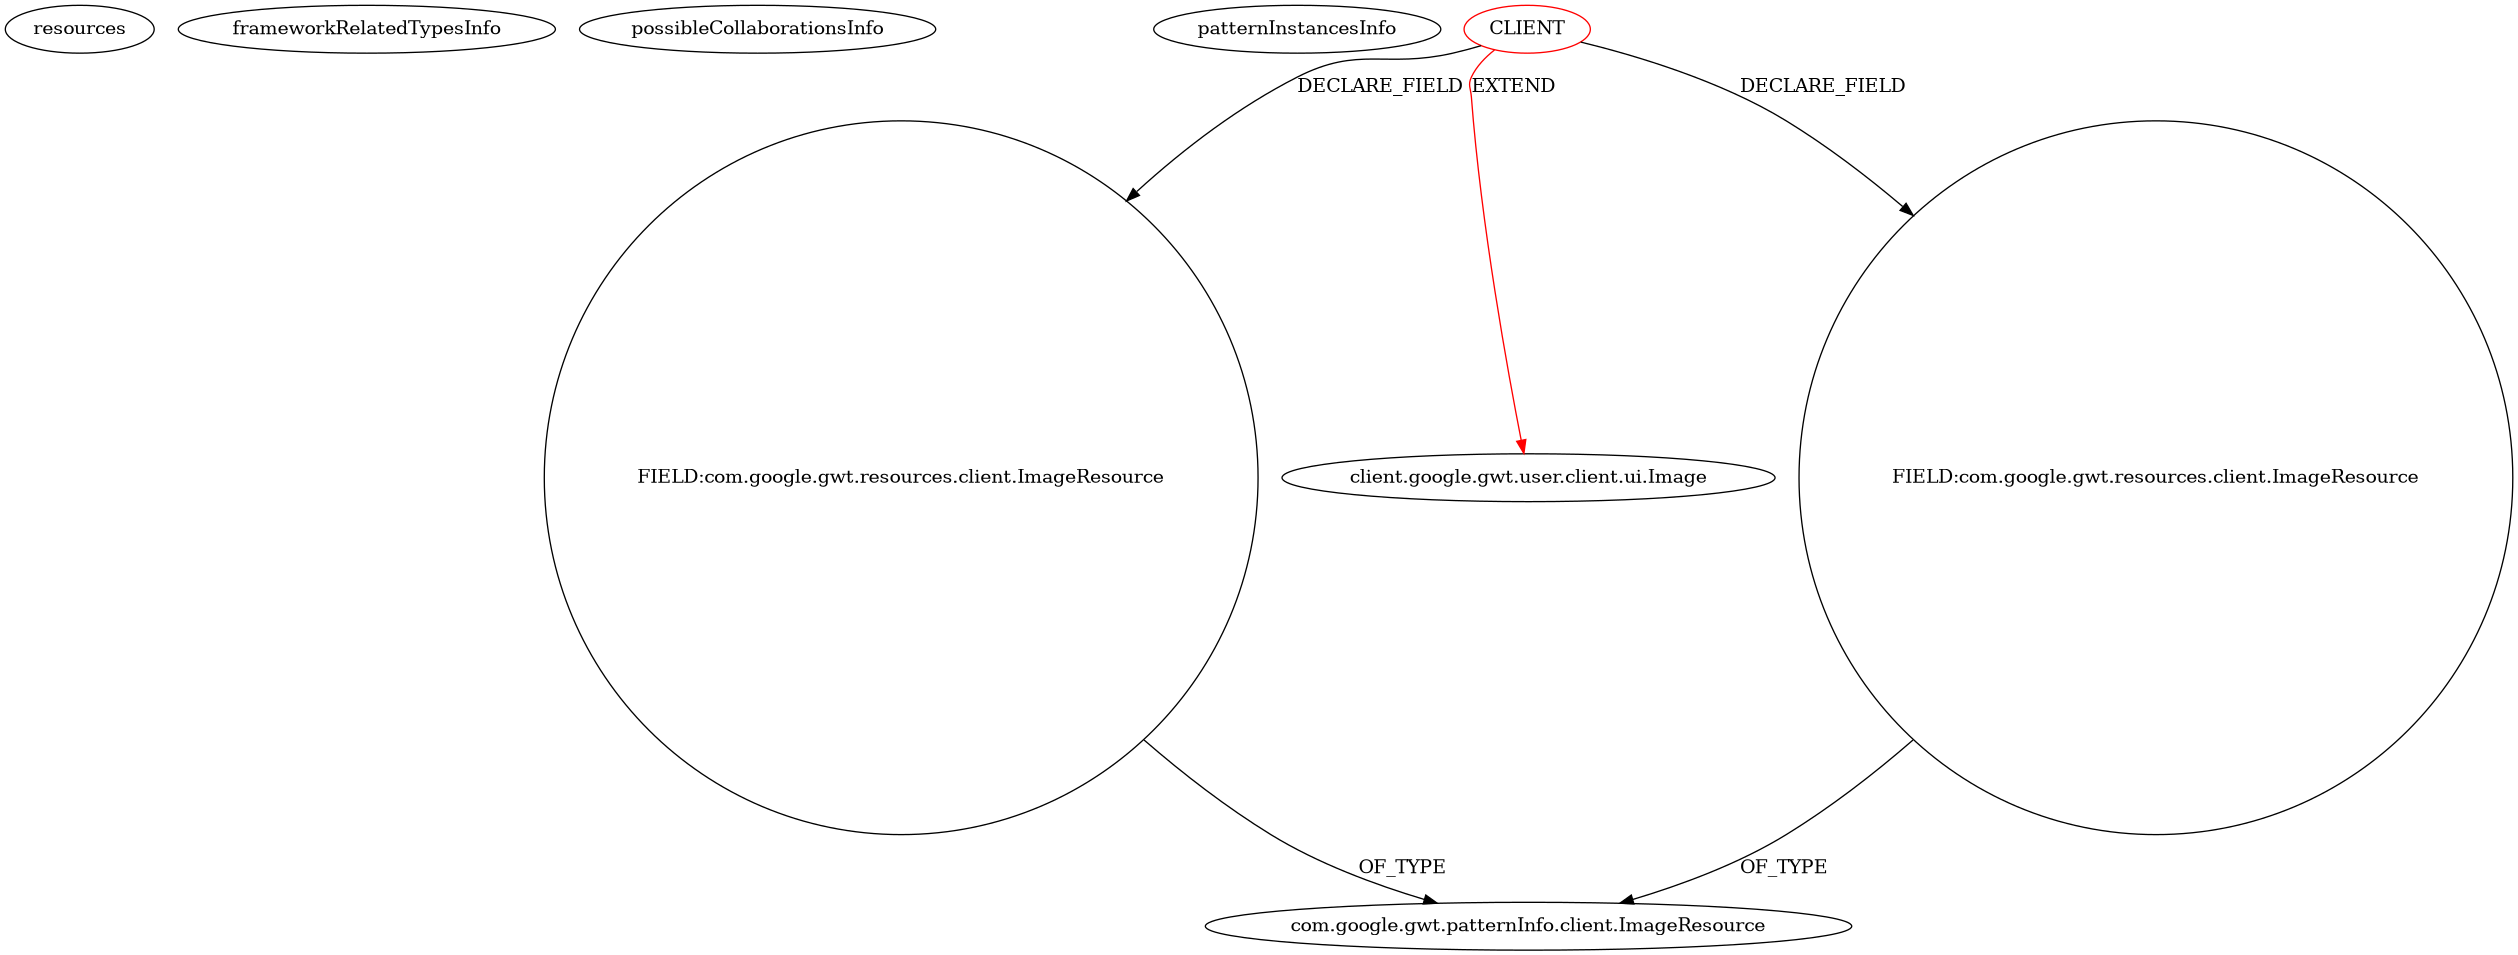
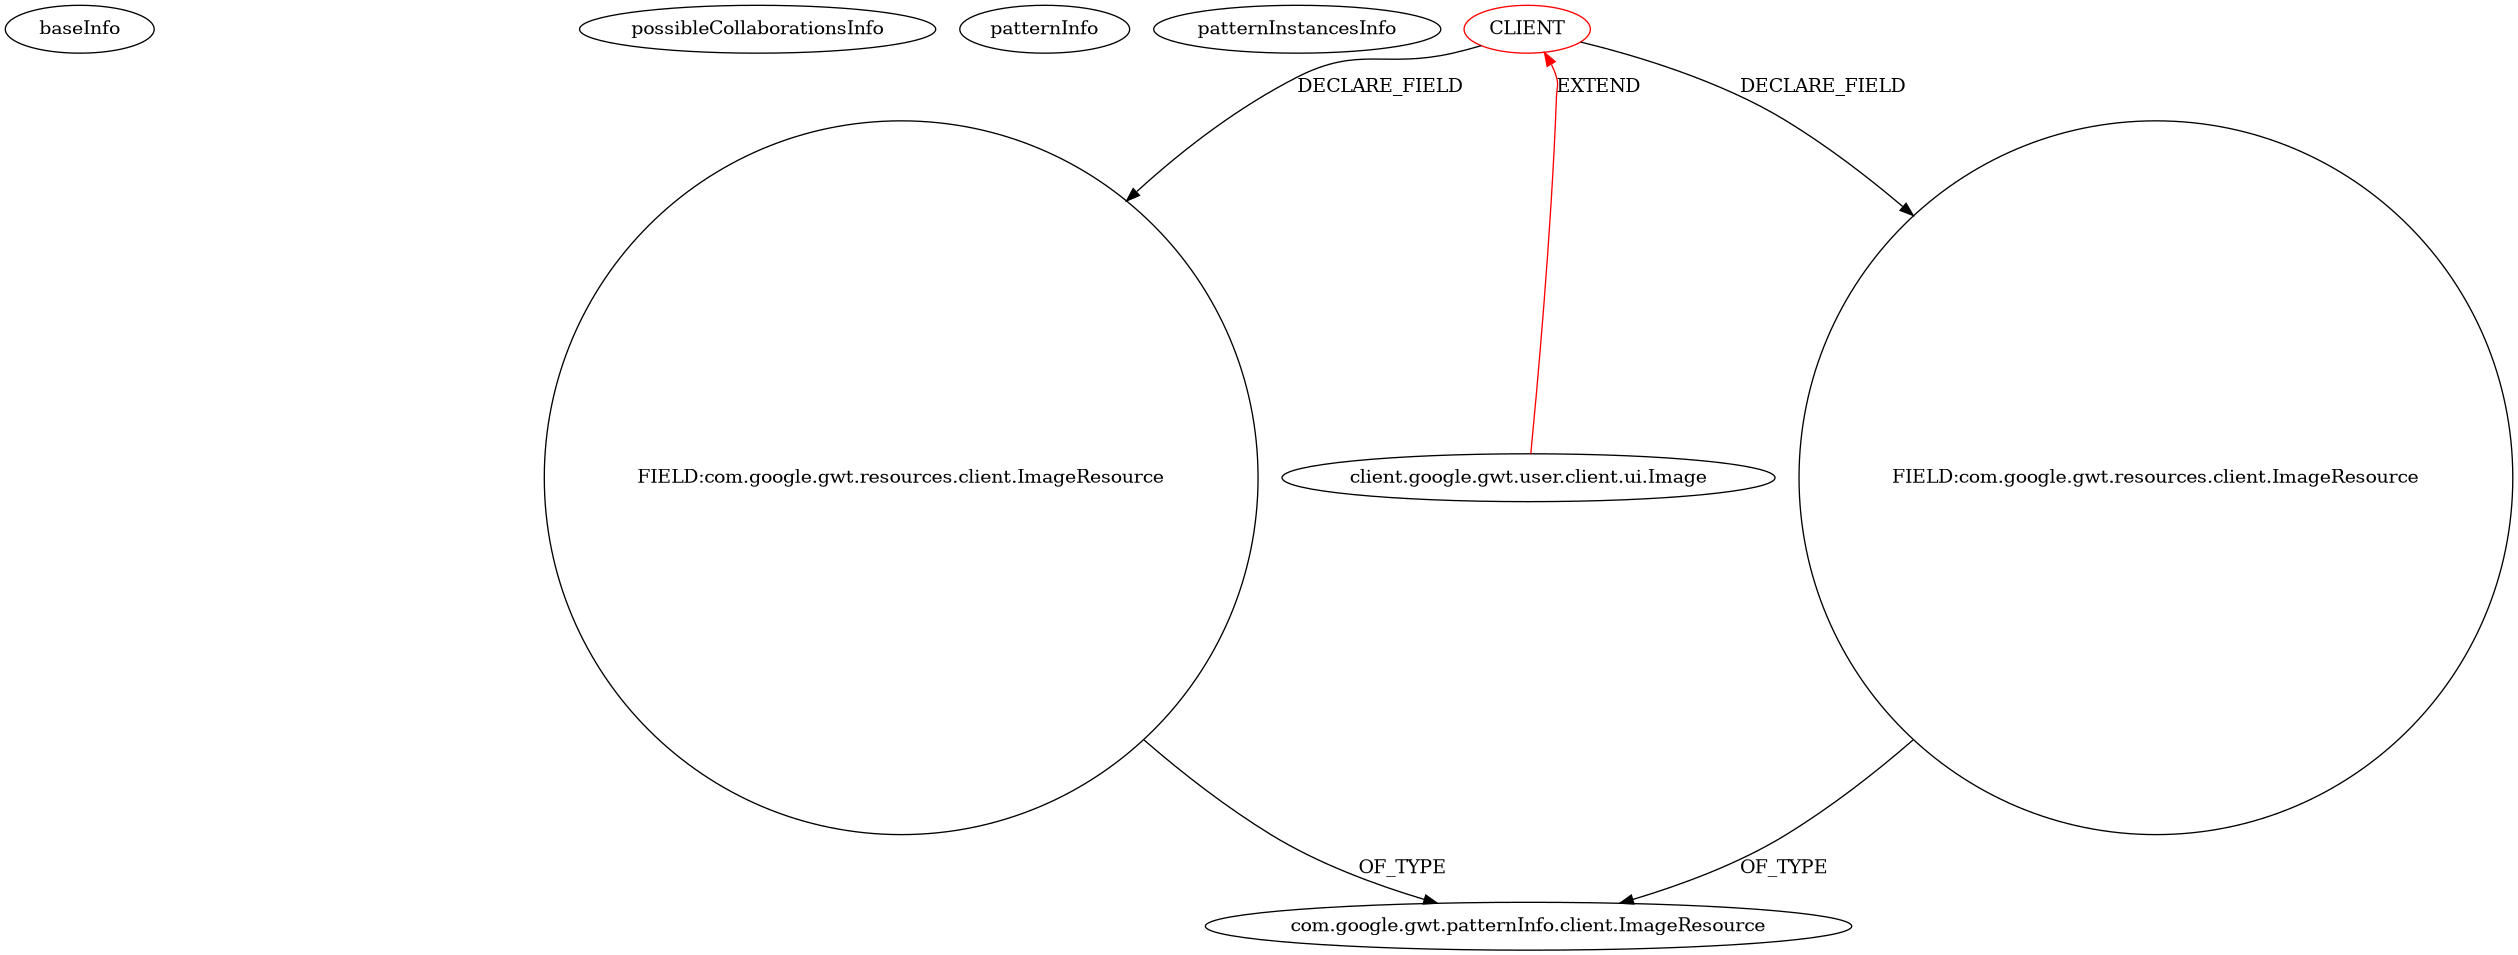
(80, 29) -> (80, 29)
(367, 29) -> none
none -> (1045, 29)
(1488, 242) -> (1547, 259)
